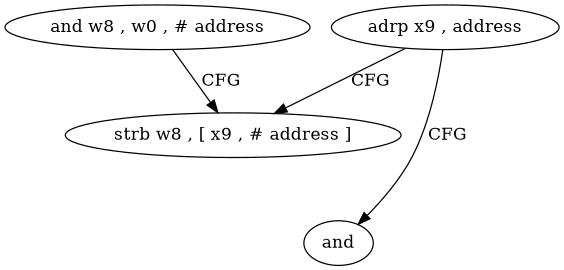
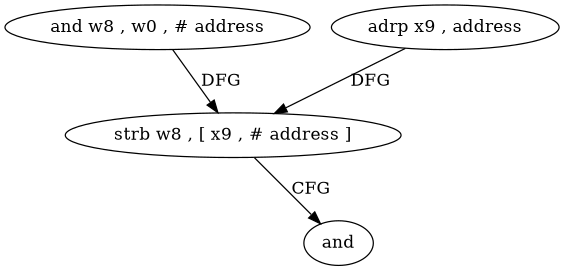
(221, 81) -> (221, 81)
(371, 81) -> (371, 81)
(420, 140) -> (283, 186)
